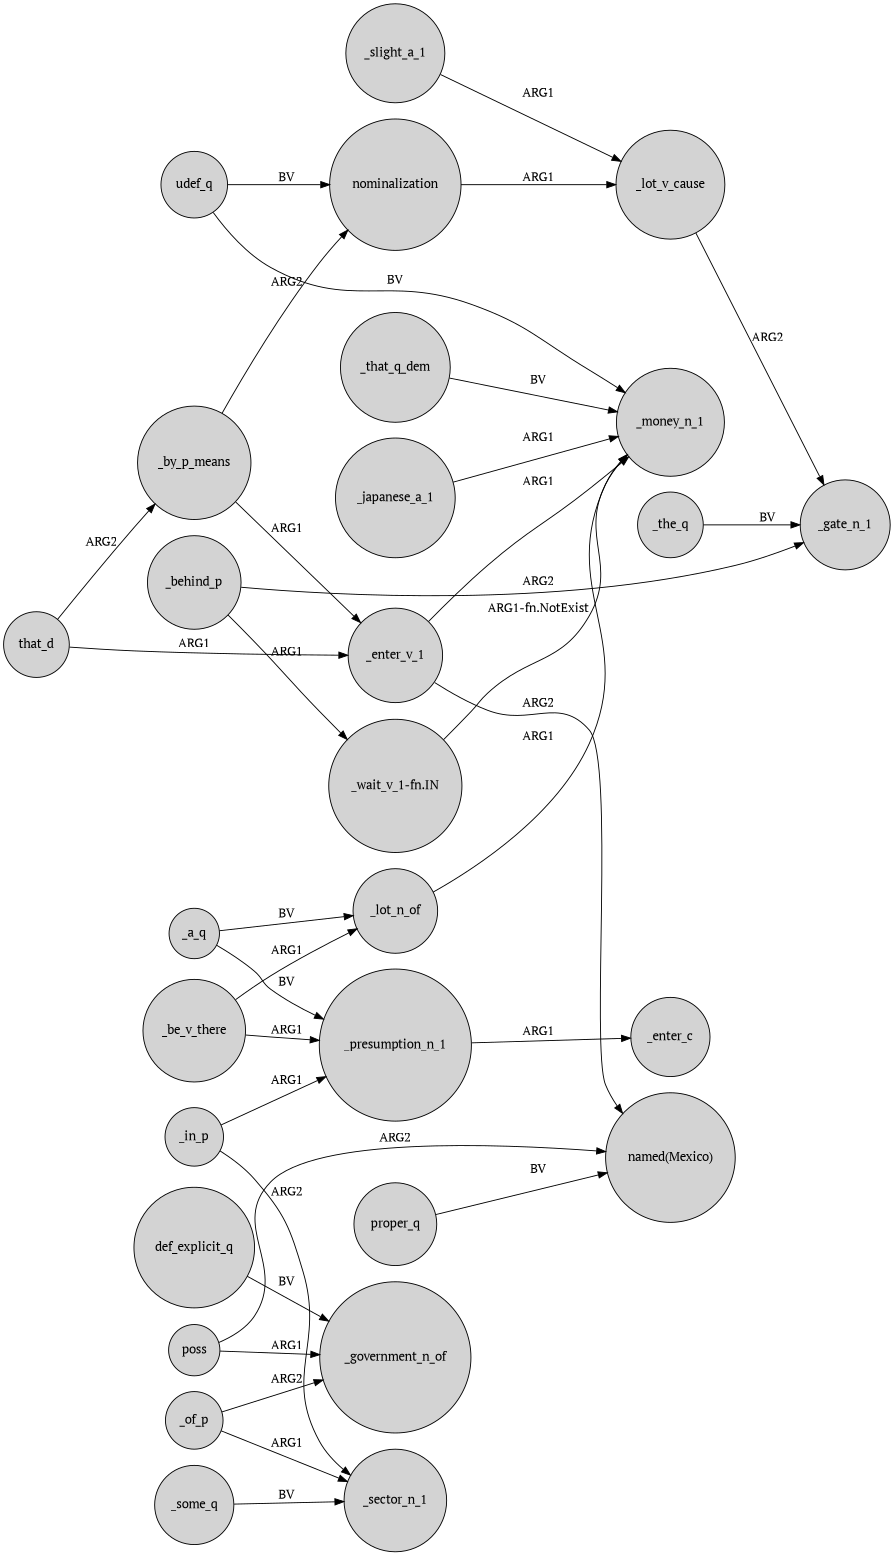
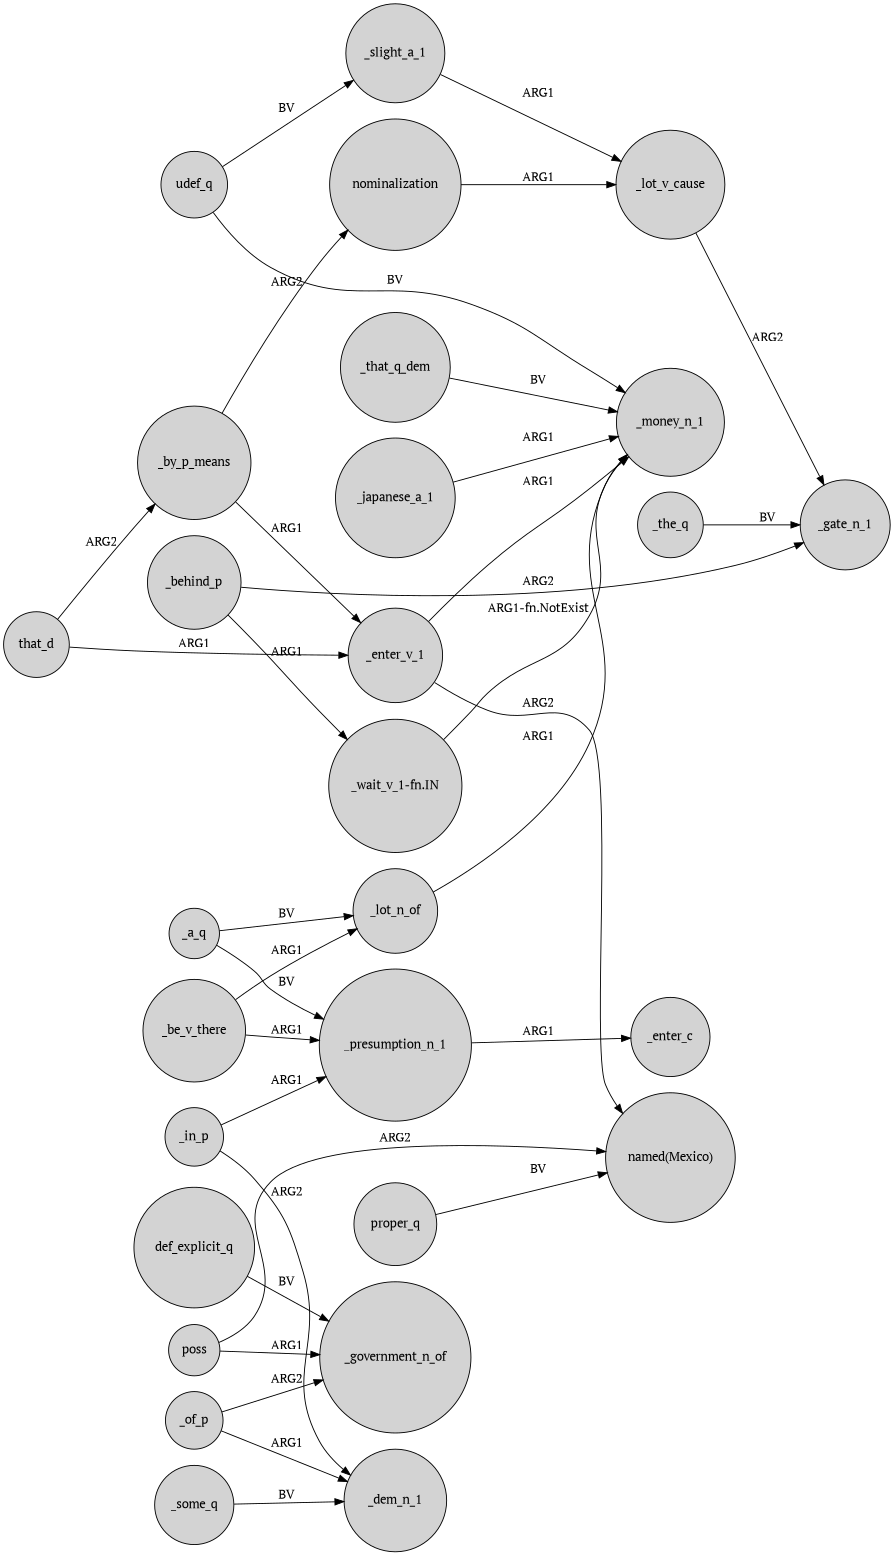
(274, 185) -> (284, 126)
(395, 1500) -> (395, 1500)
